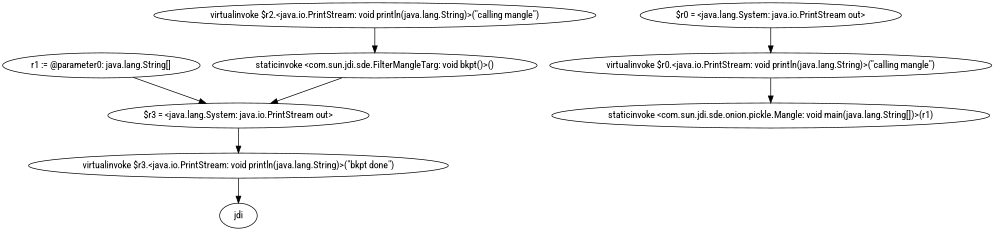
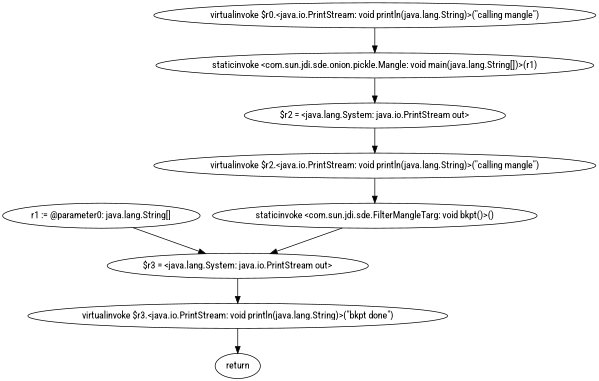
(771, 15) -> none
none -> (375, 116)
(238, 216) -> (238, 366)
